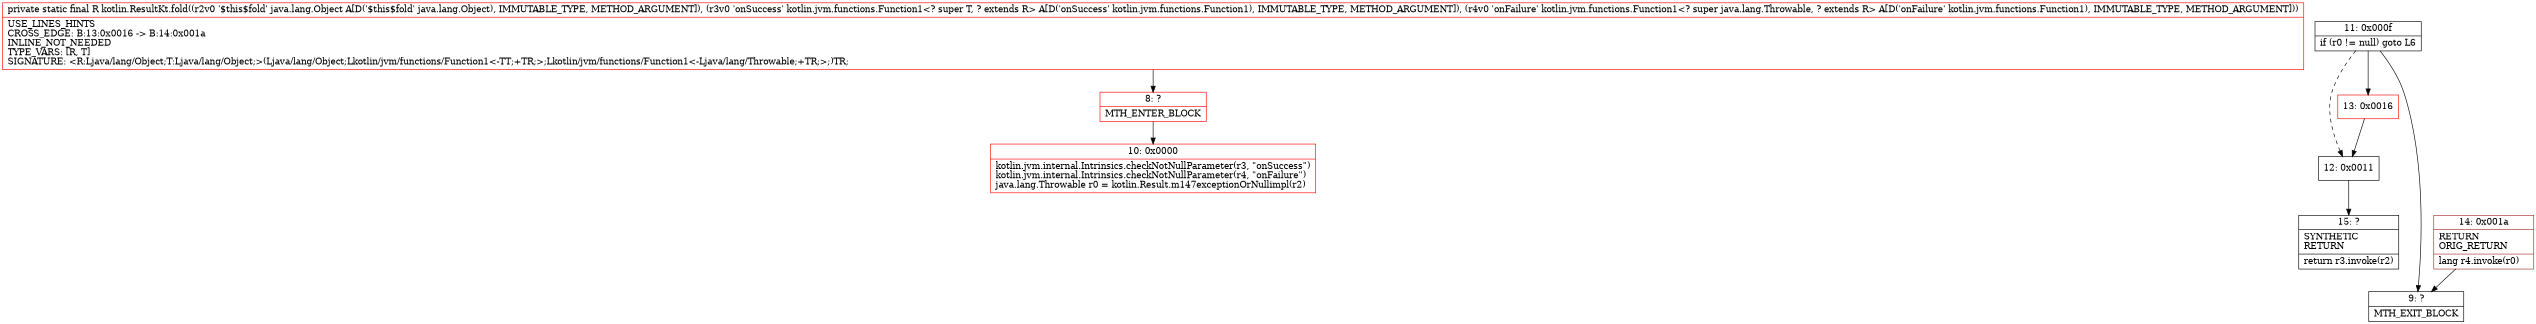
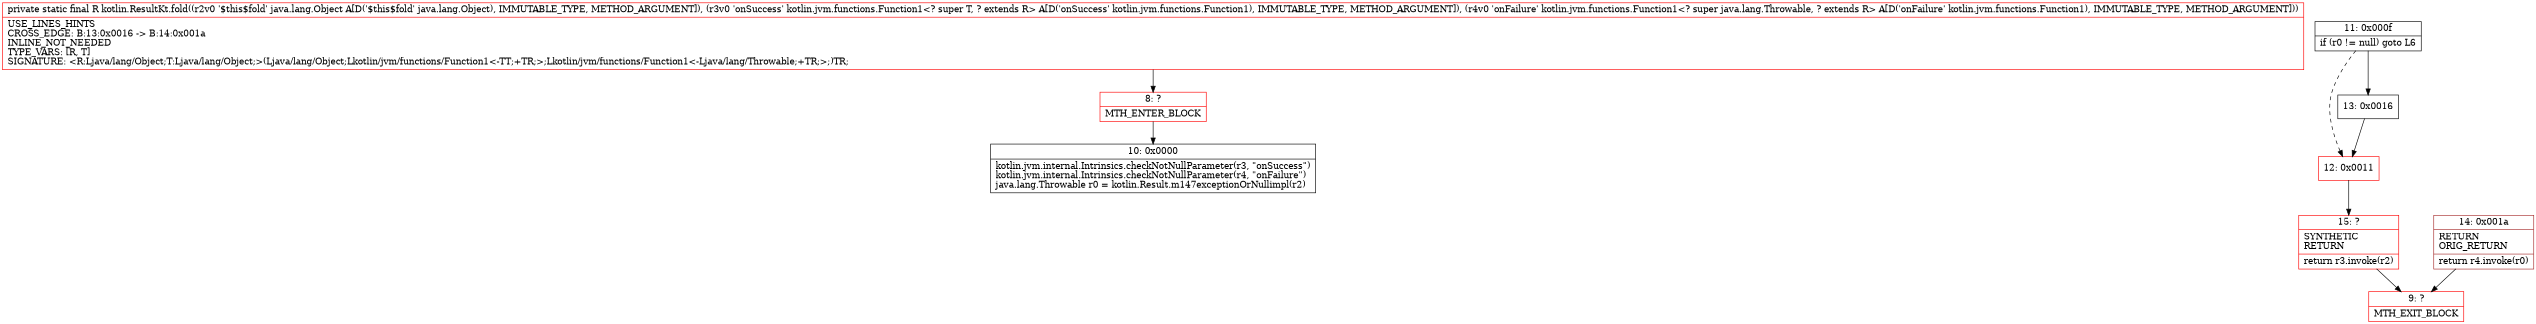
(2368, 107) -> (2368, 107)
(2418, 164) -> (2387, 278)
(1153, 168) -> (1153, 168)
(2349, 168) -> (2349, 168)
(2349, 242) -> (2349, 242)
(2479, 261) -> (2484, 261)
(2416, 307) -> (2416, 307)
